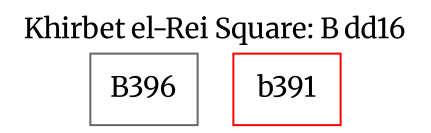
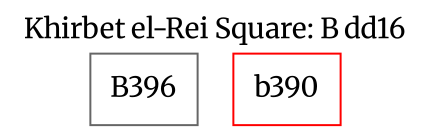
(287, 89) -> (287, 89)
